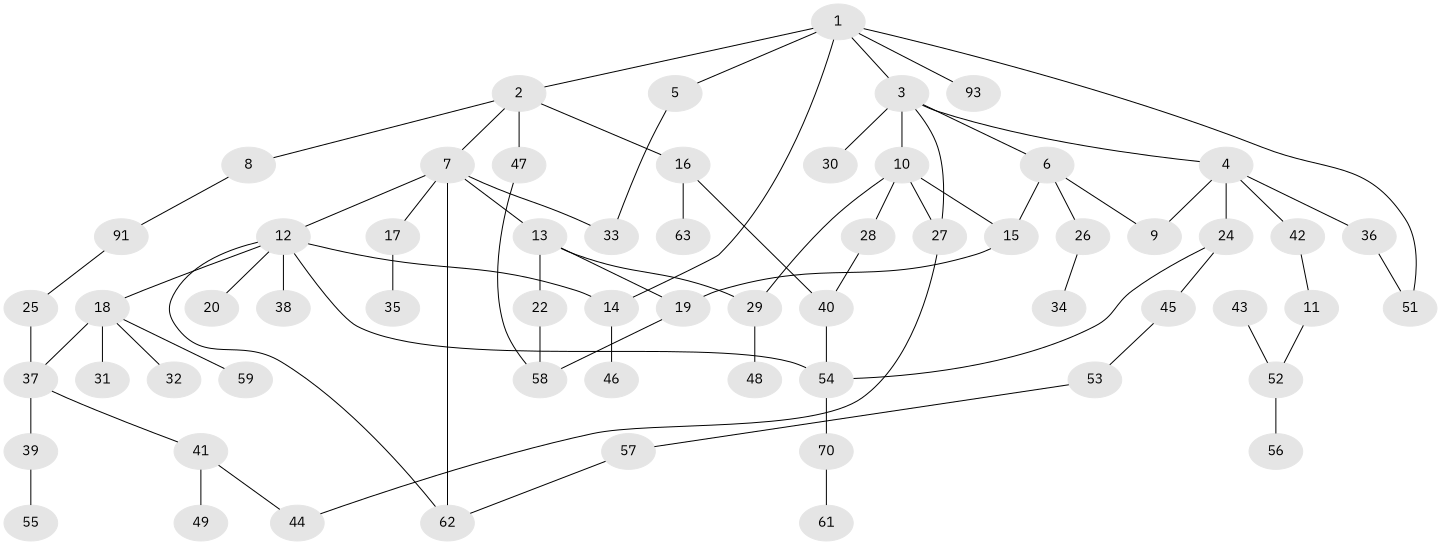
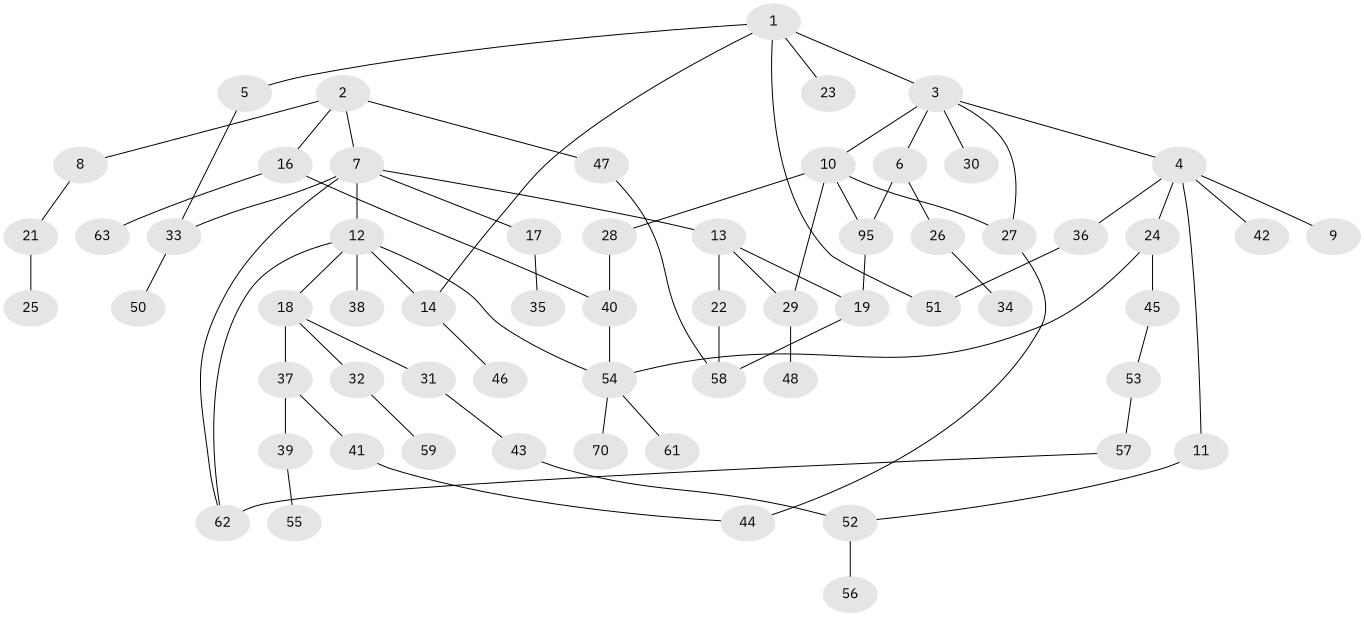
(679, 58) -> none
(974, 93) -> (828, 93)
(1101, 201) -> none
(121, 237) -> (31, 237)
(1011, 237) -> (866, 237)
(1305, 272) -> (1196, 308)
none -> (138, 308)
(212, 308) -> none
(31, 344) -> none
(174, 344) -> (393, 416)
none -> (474, 416)
(826, 487) -> (641, 416)
(201, 523) -> none
